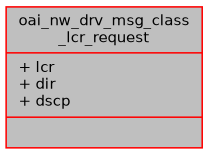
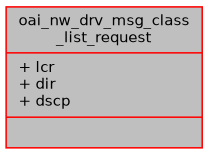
(104, 38) -> (104, 38)
